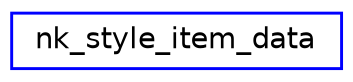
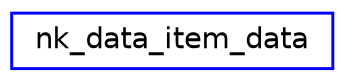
(177, 41) -> (172, 41)
